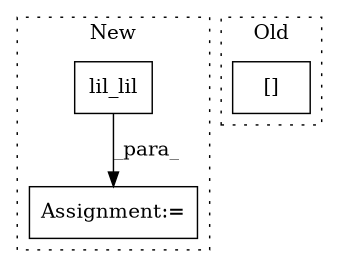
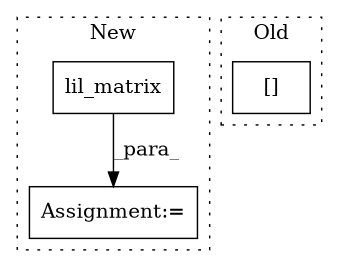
(113, 88) -> (113, 88)
